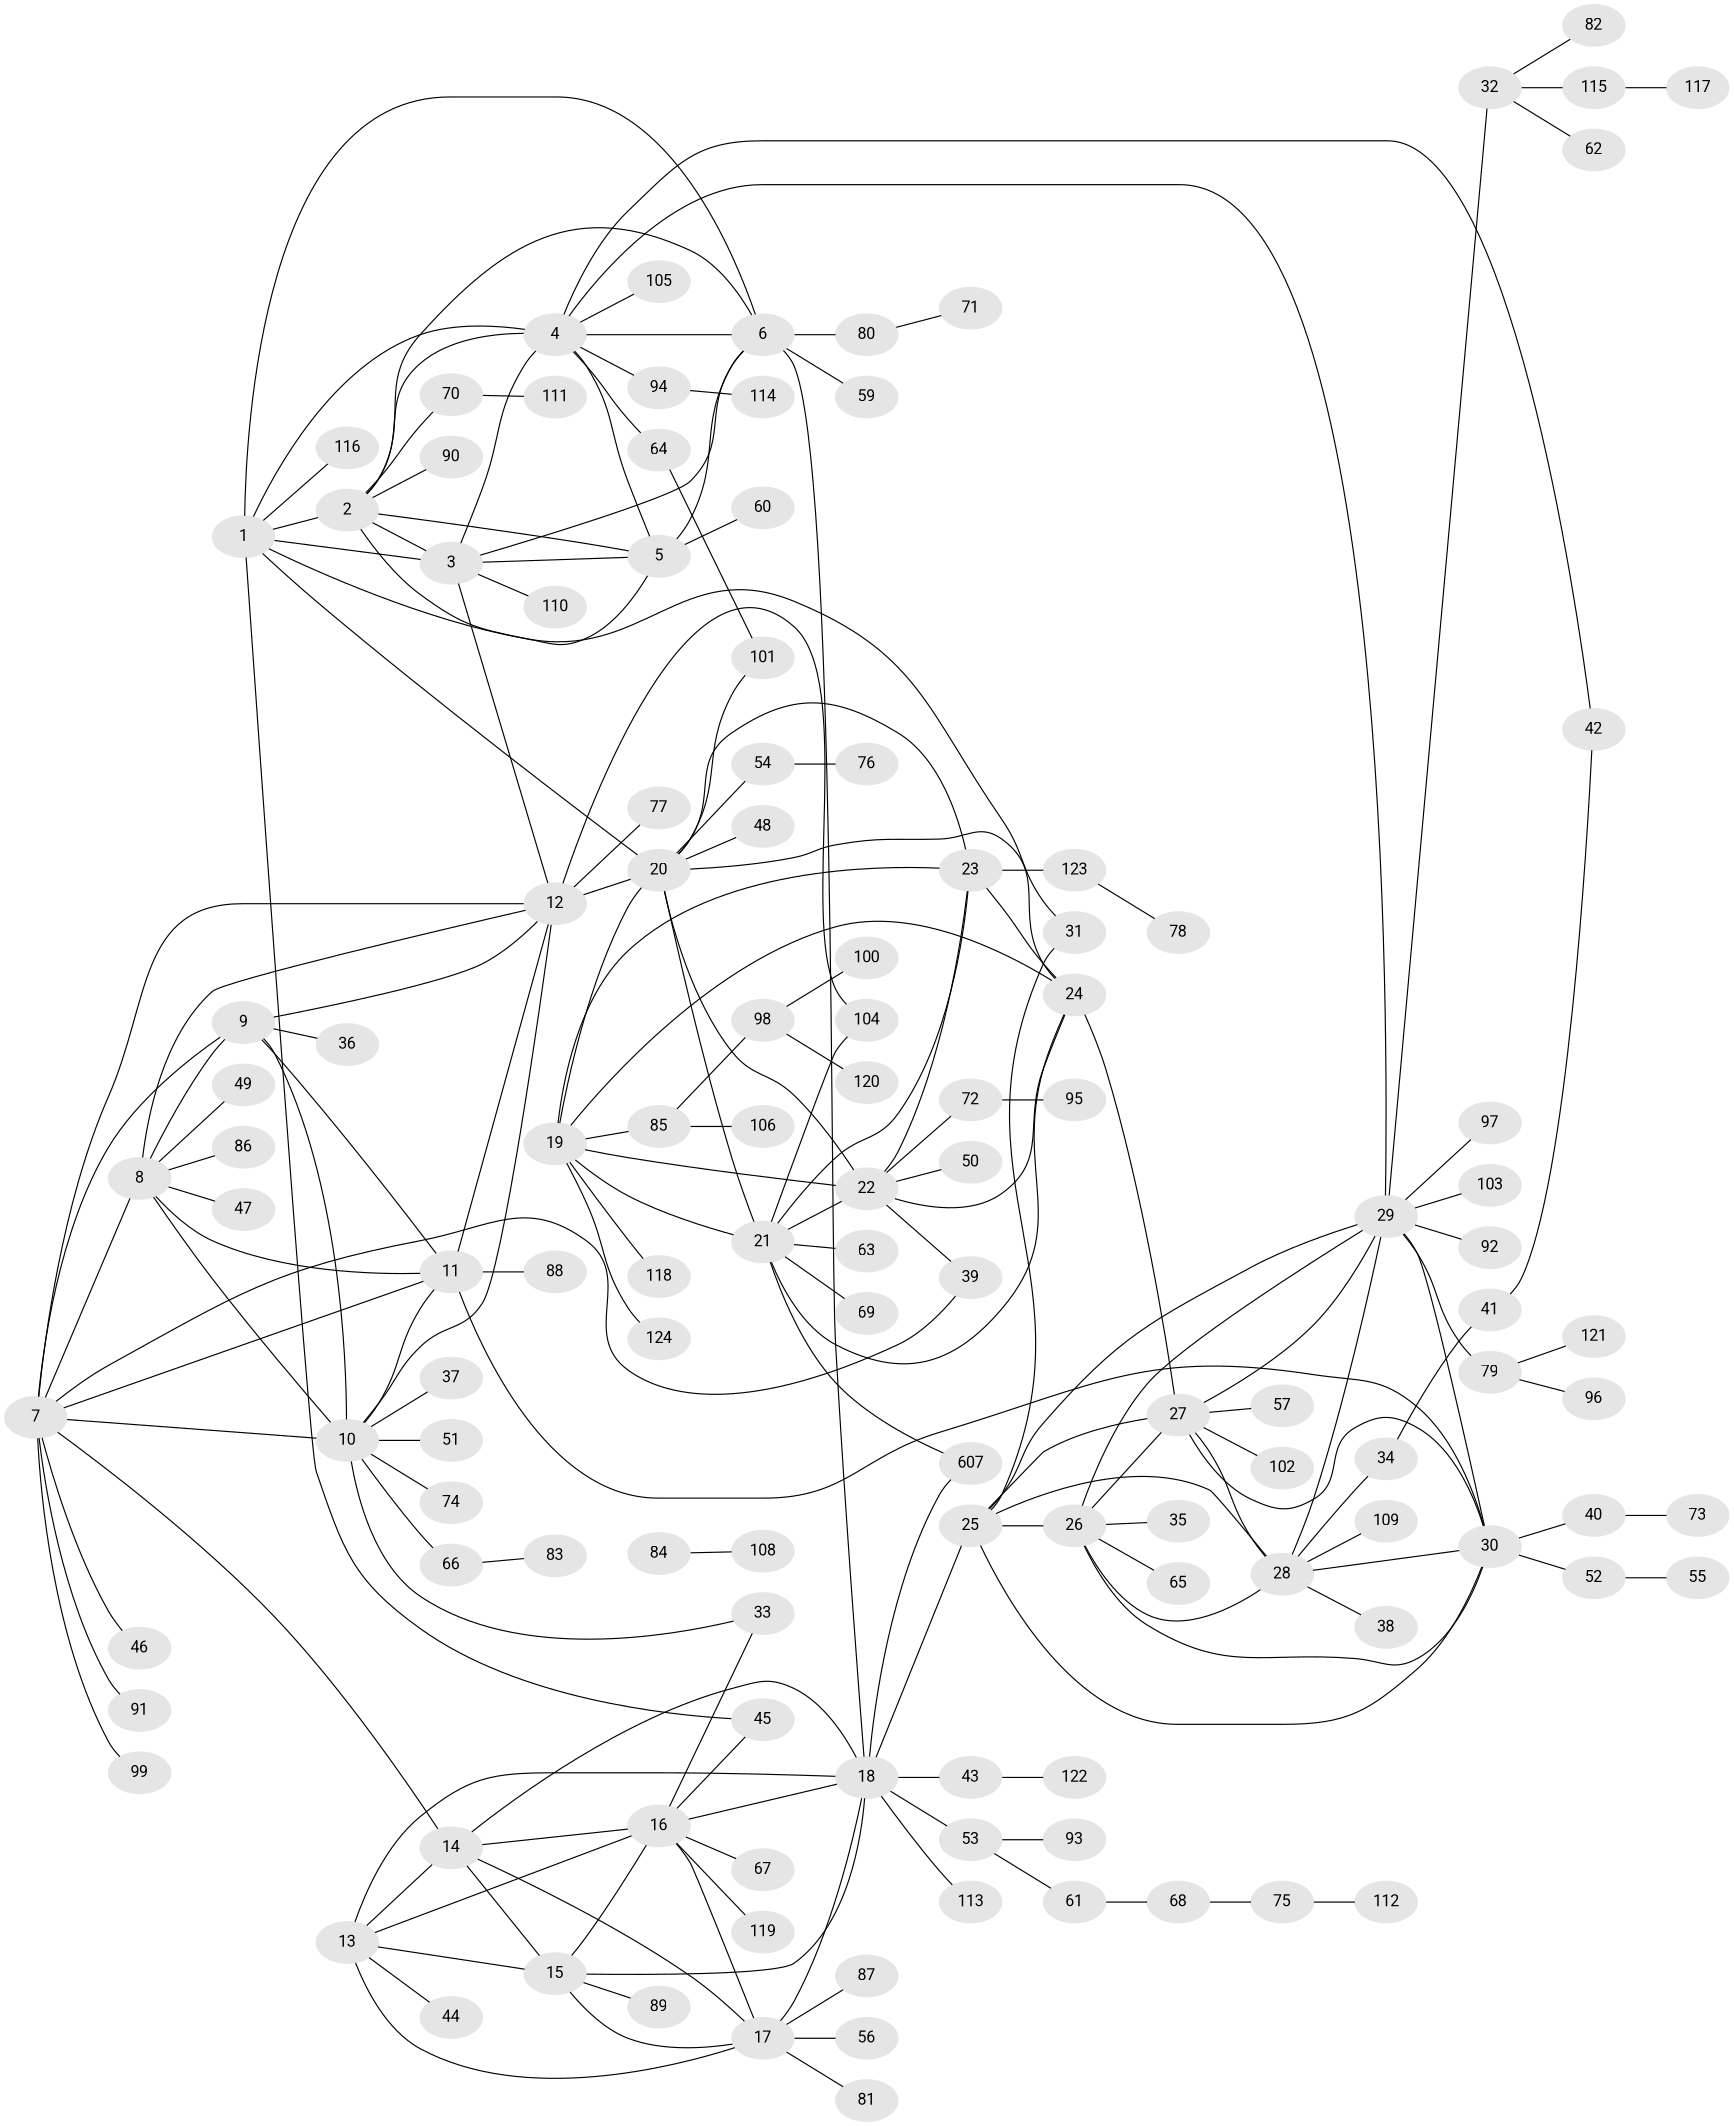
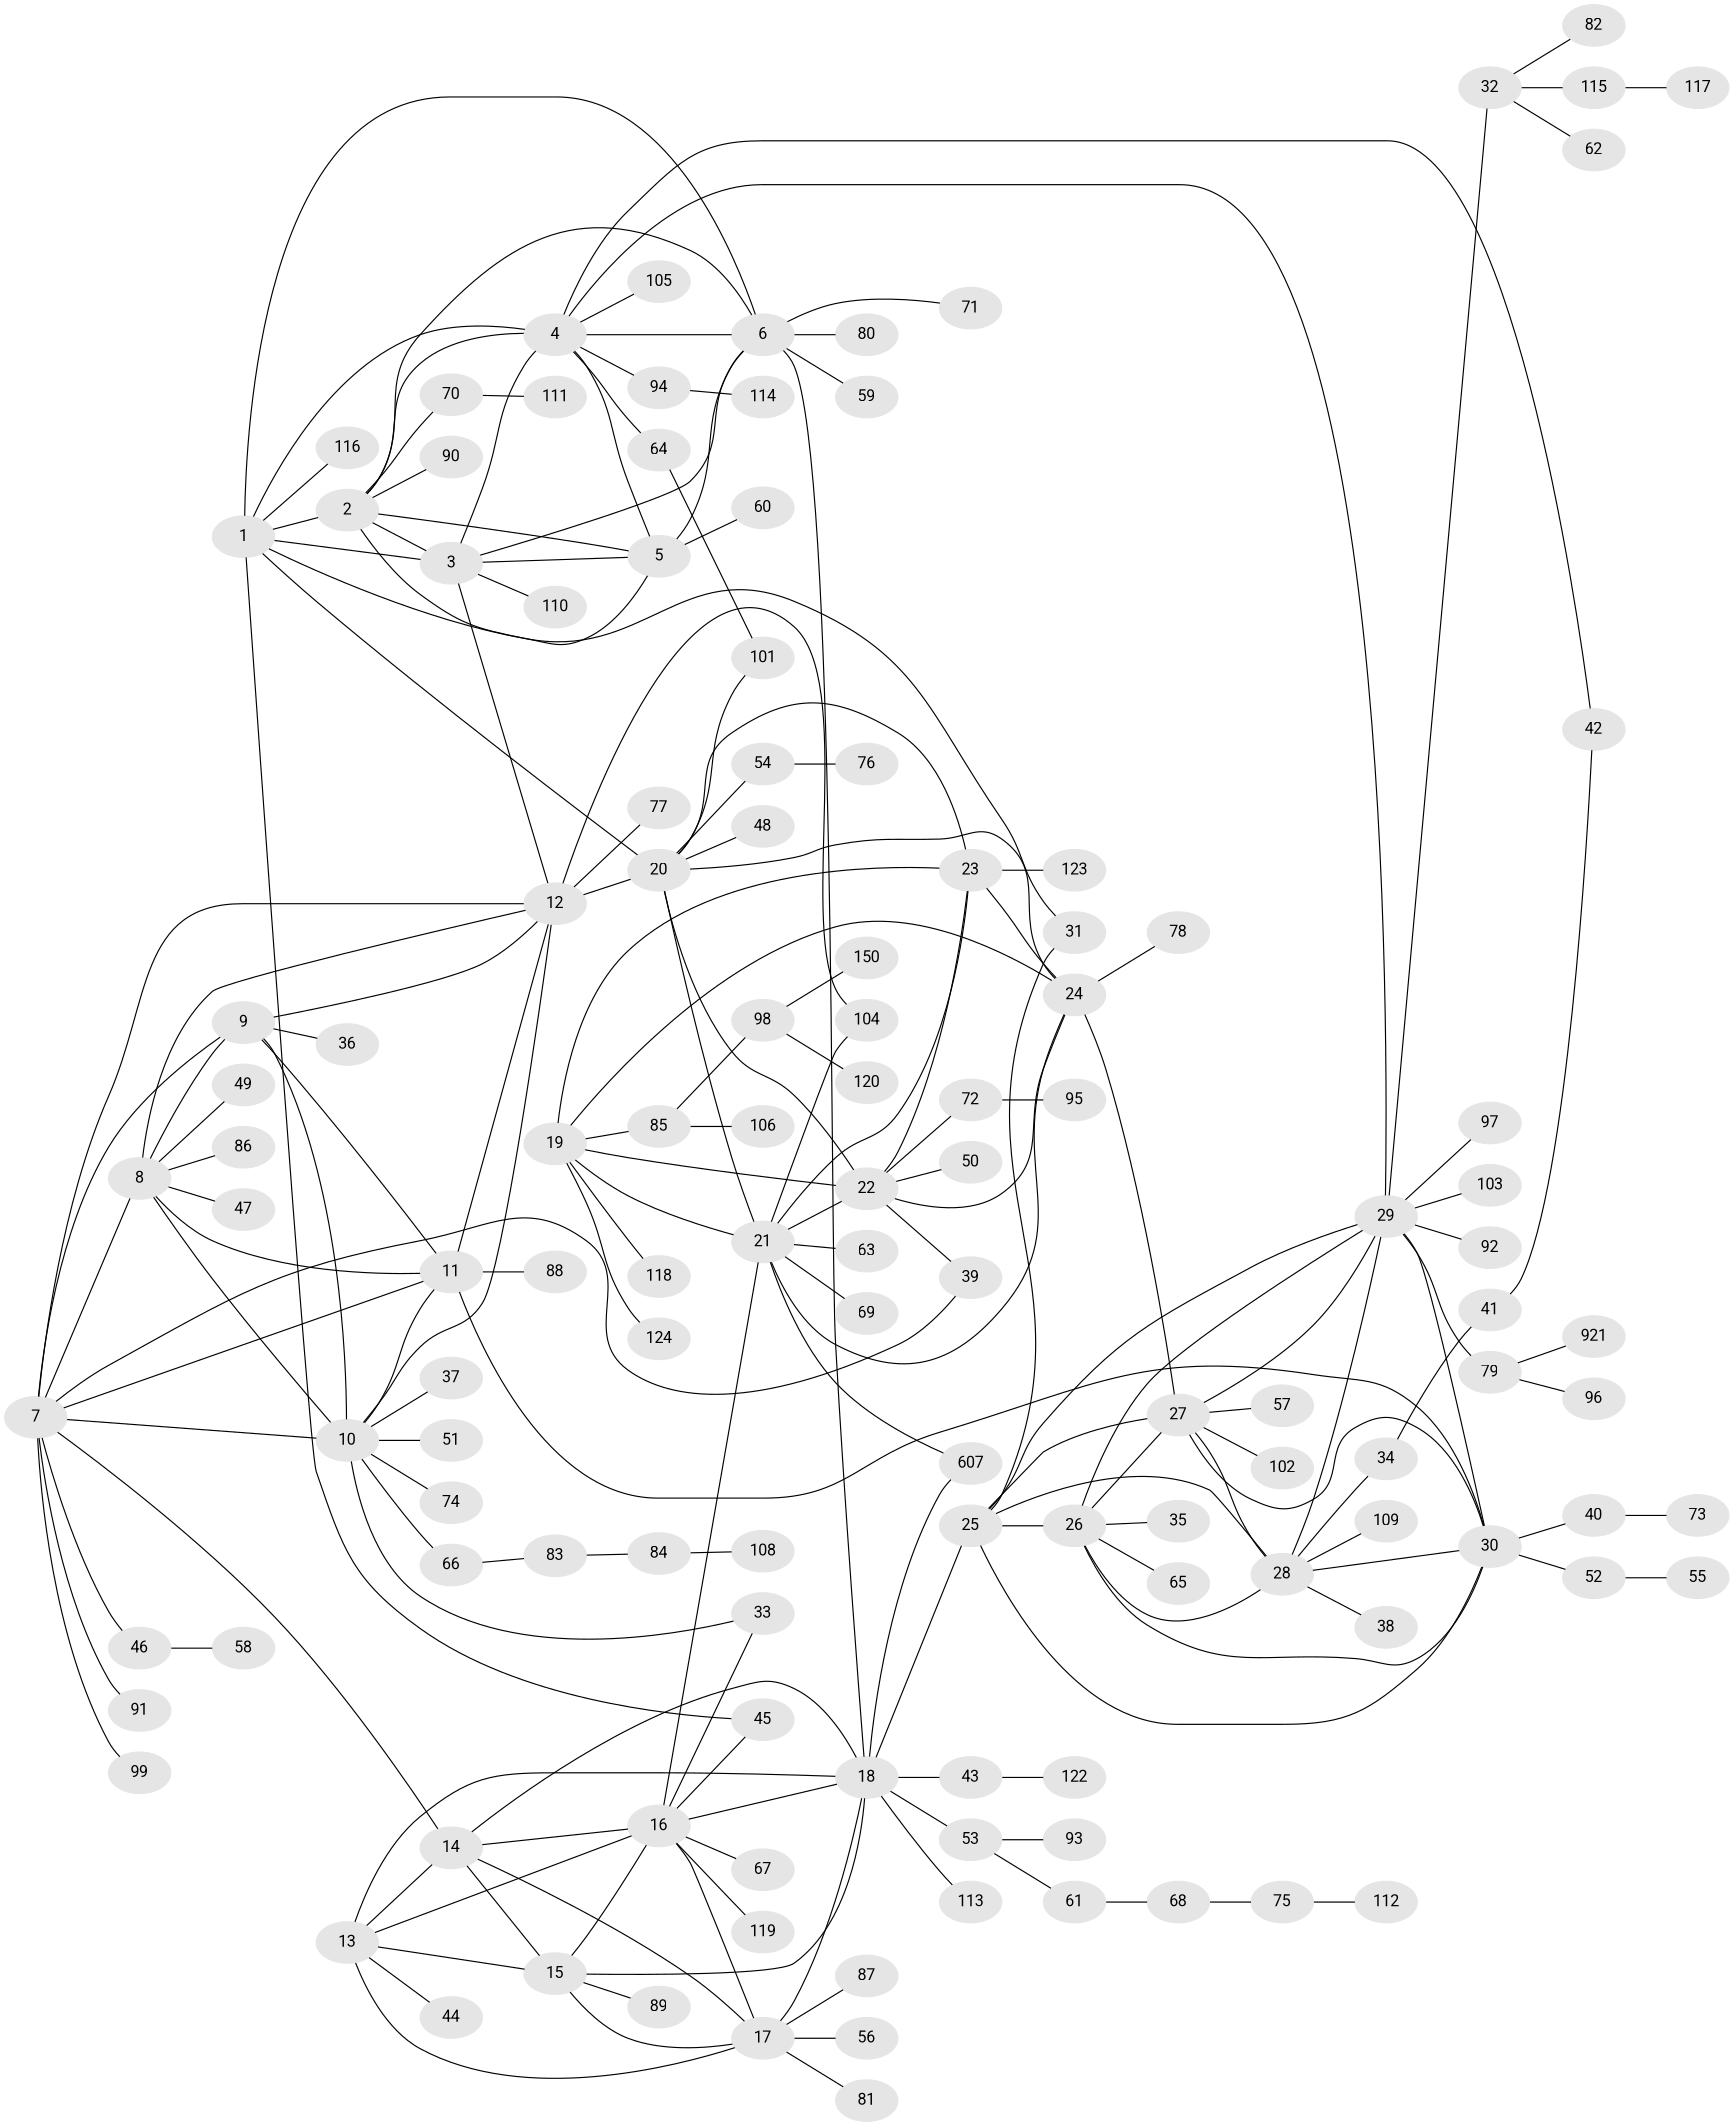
(919, 321) -> (862, 300)
(1126, 901) -> (1126, 964)
(867, 958) -> (867, 958)
(600, 972) -> none
(1594, 1337) -> (1594, 1337)
none -> (711, 1534)
none -> (607, 1555)
none -> (244, 1648)
